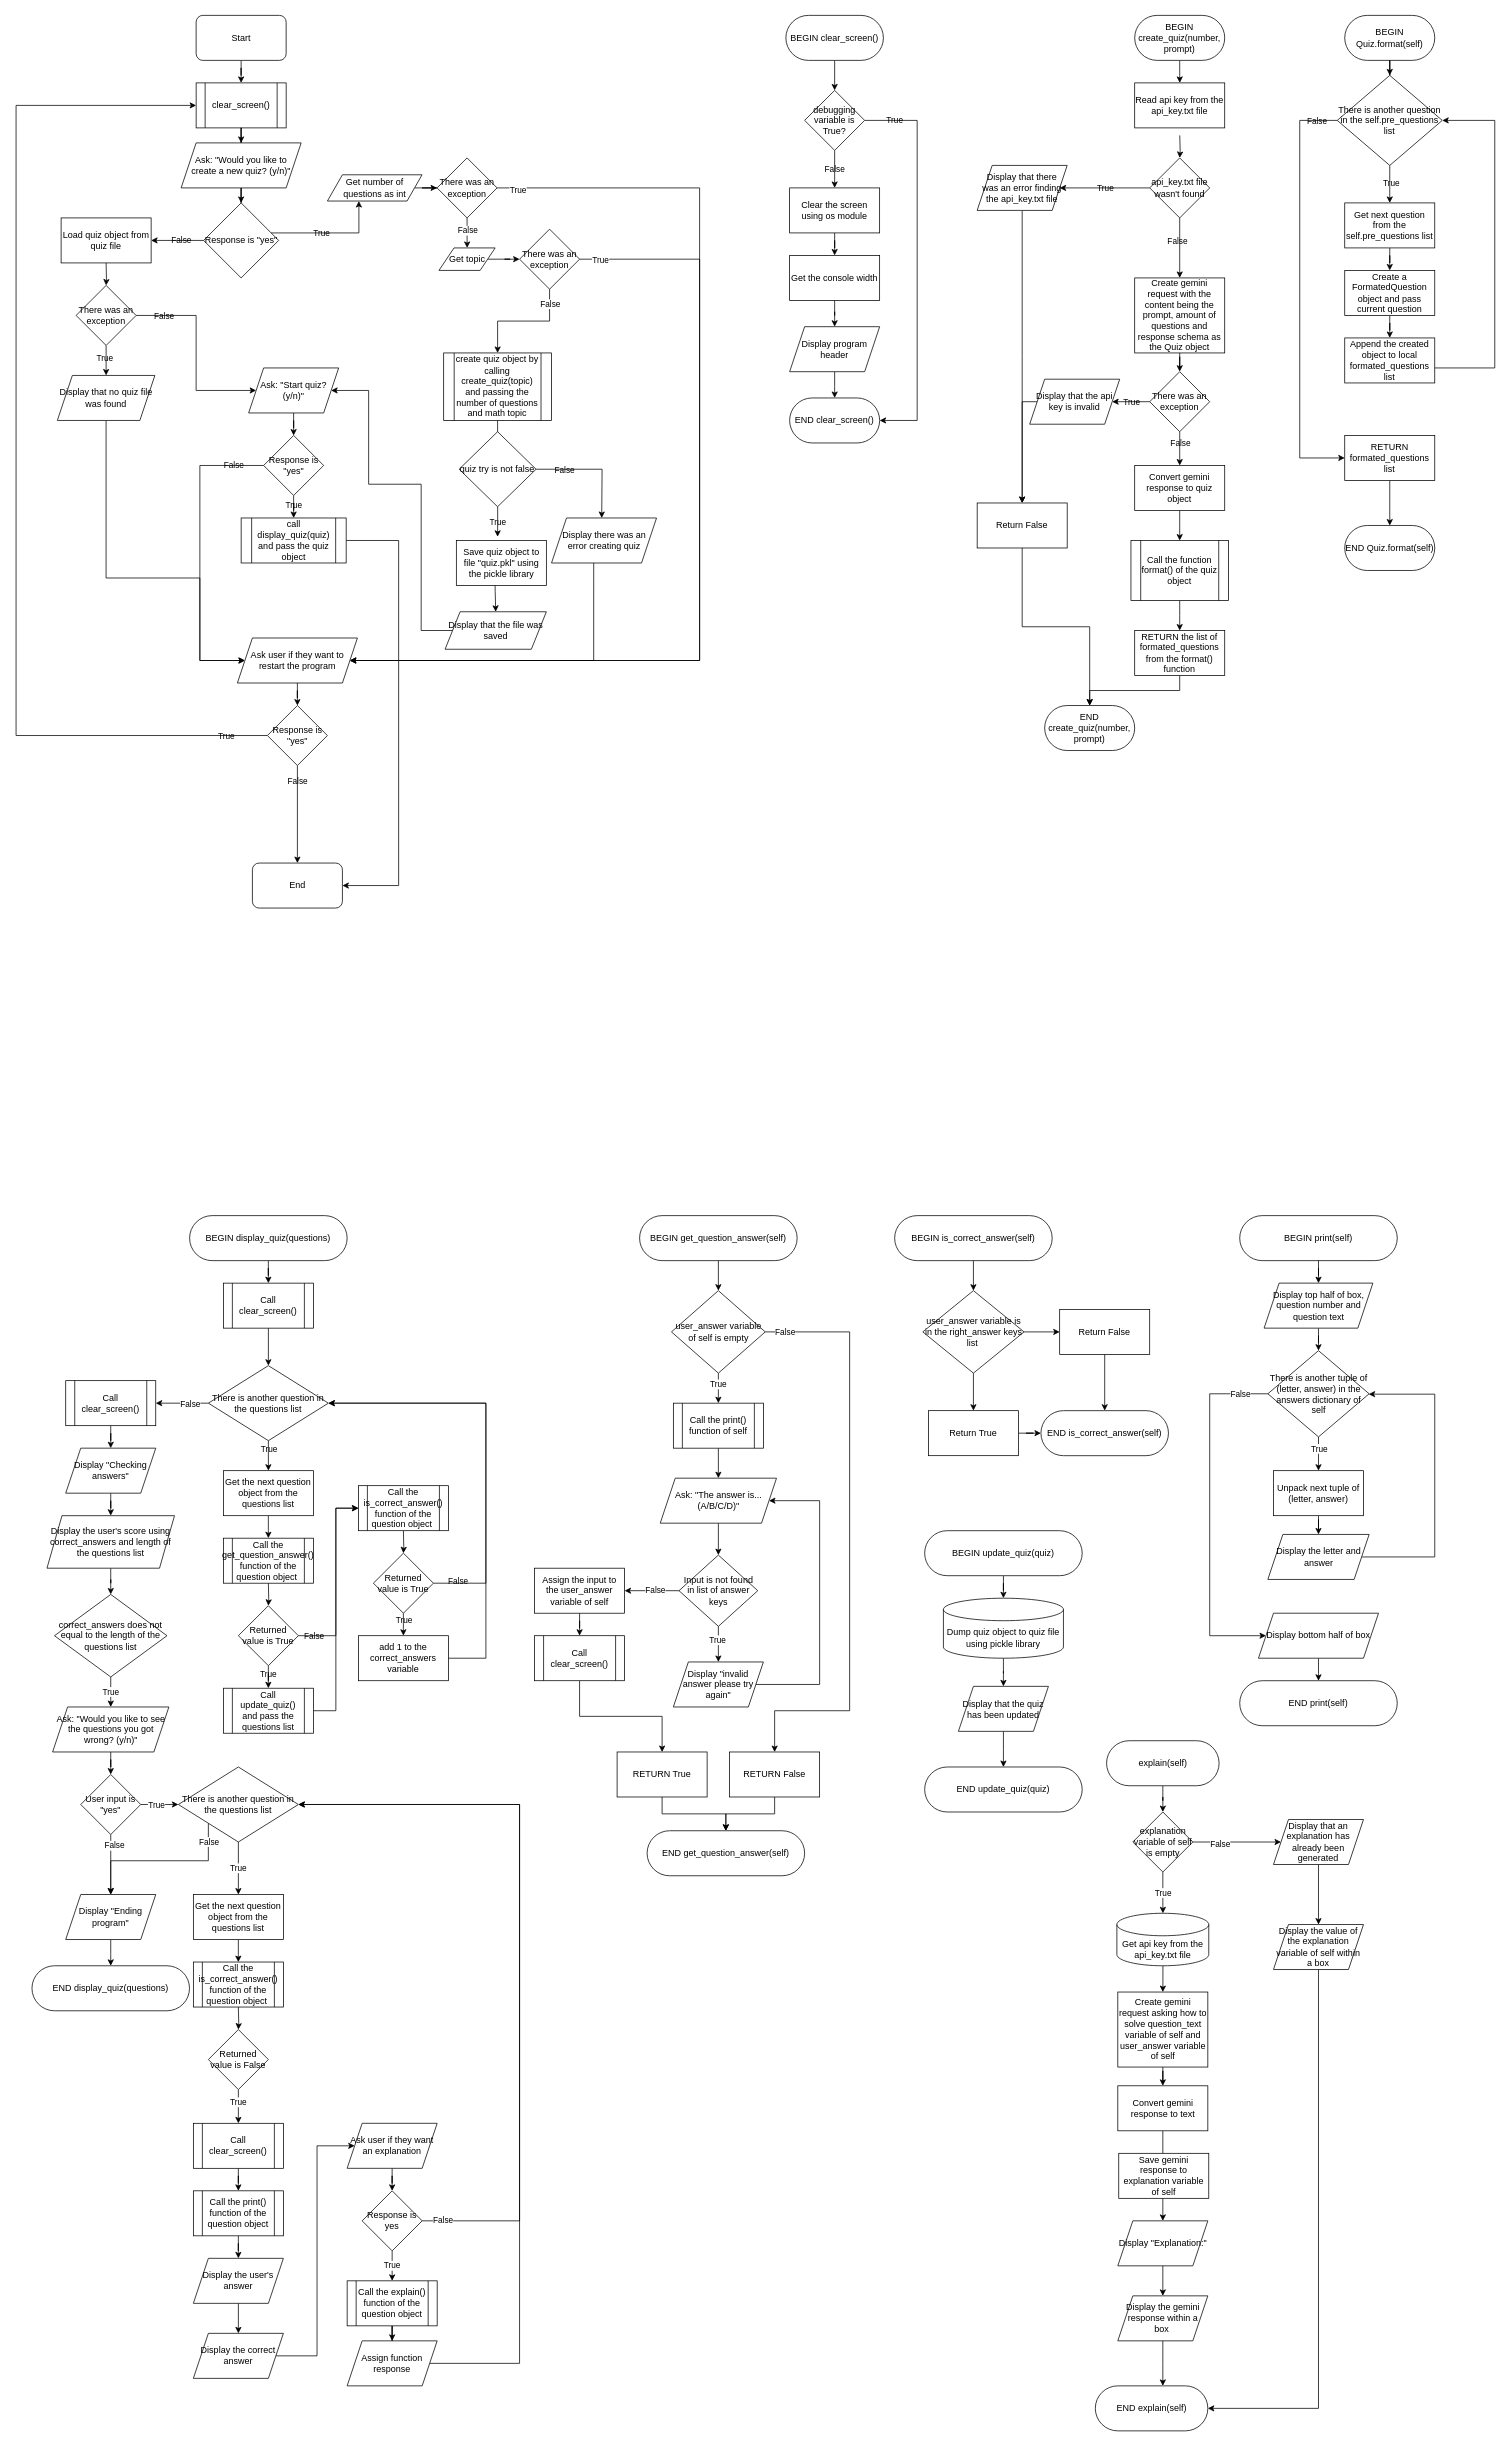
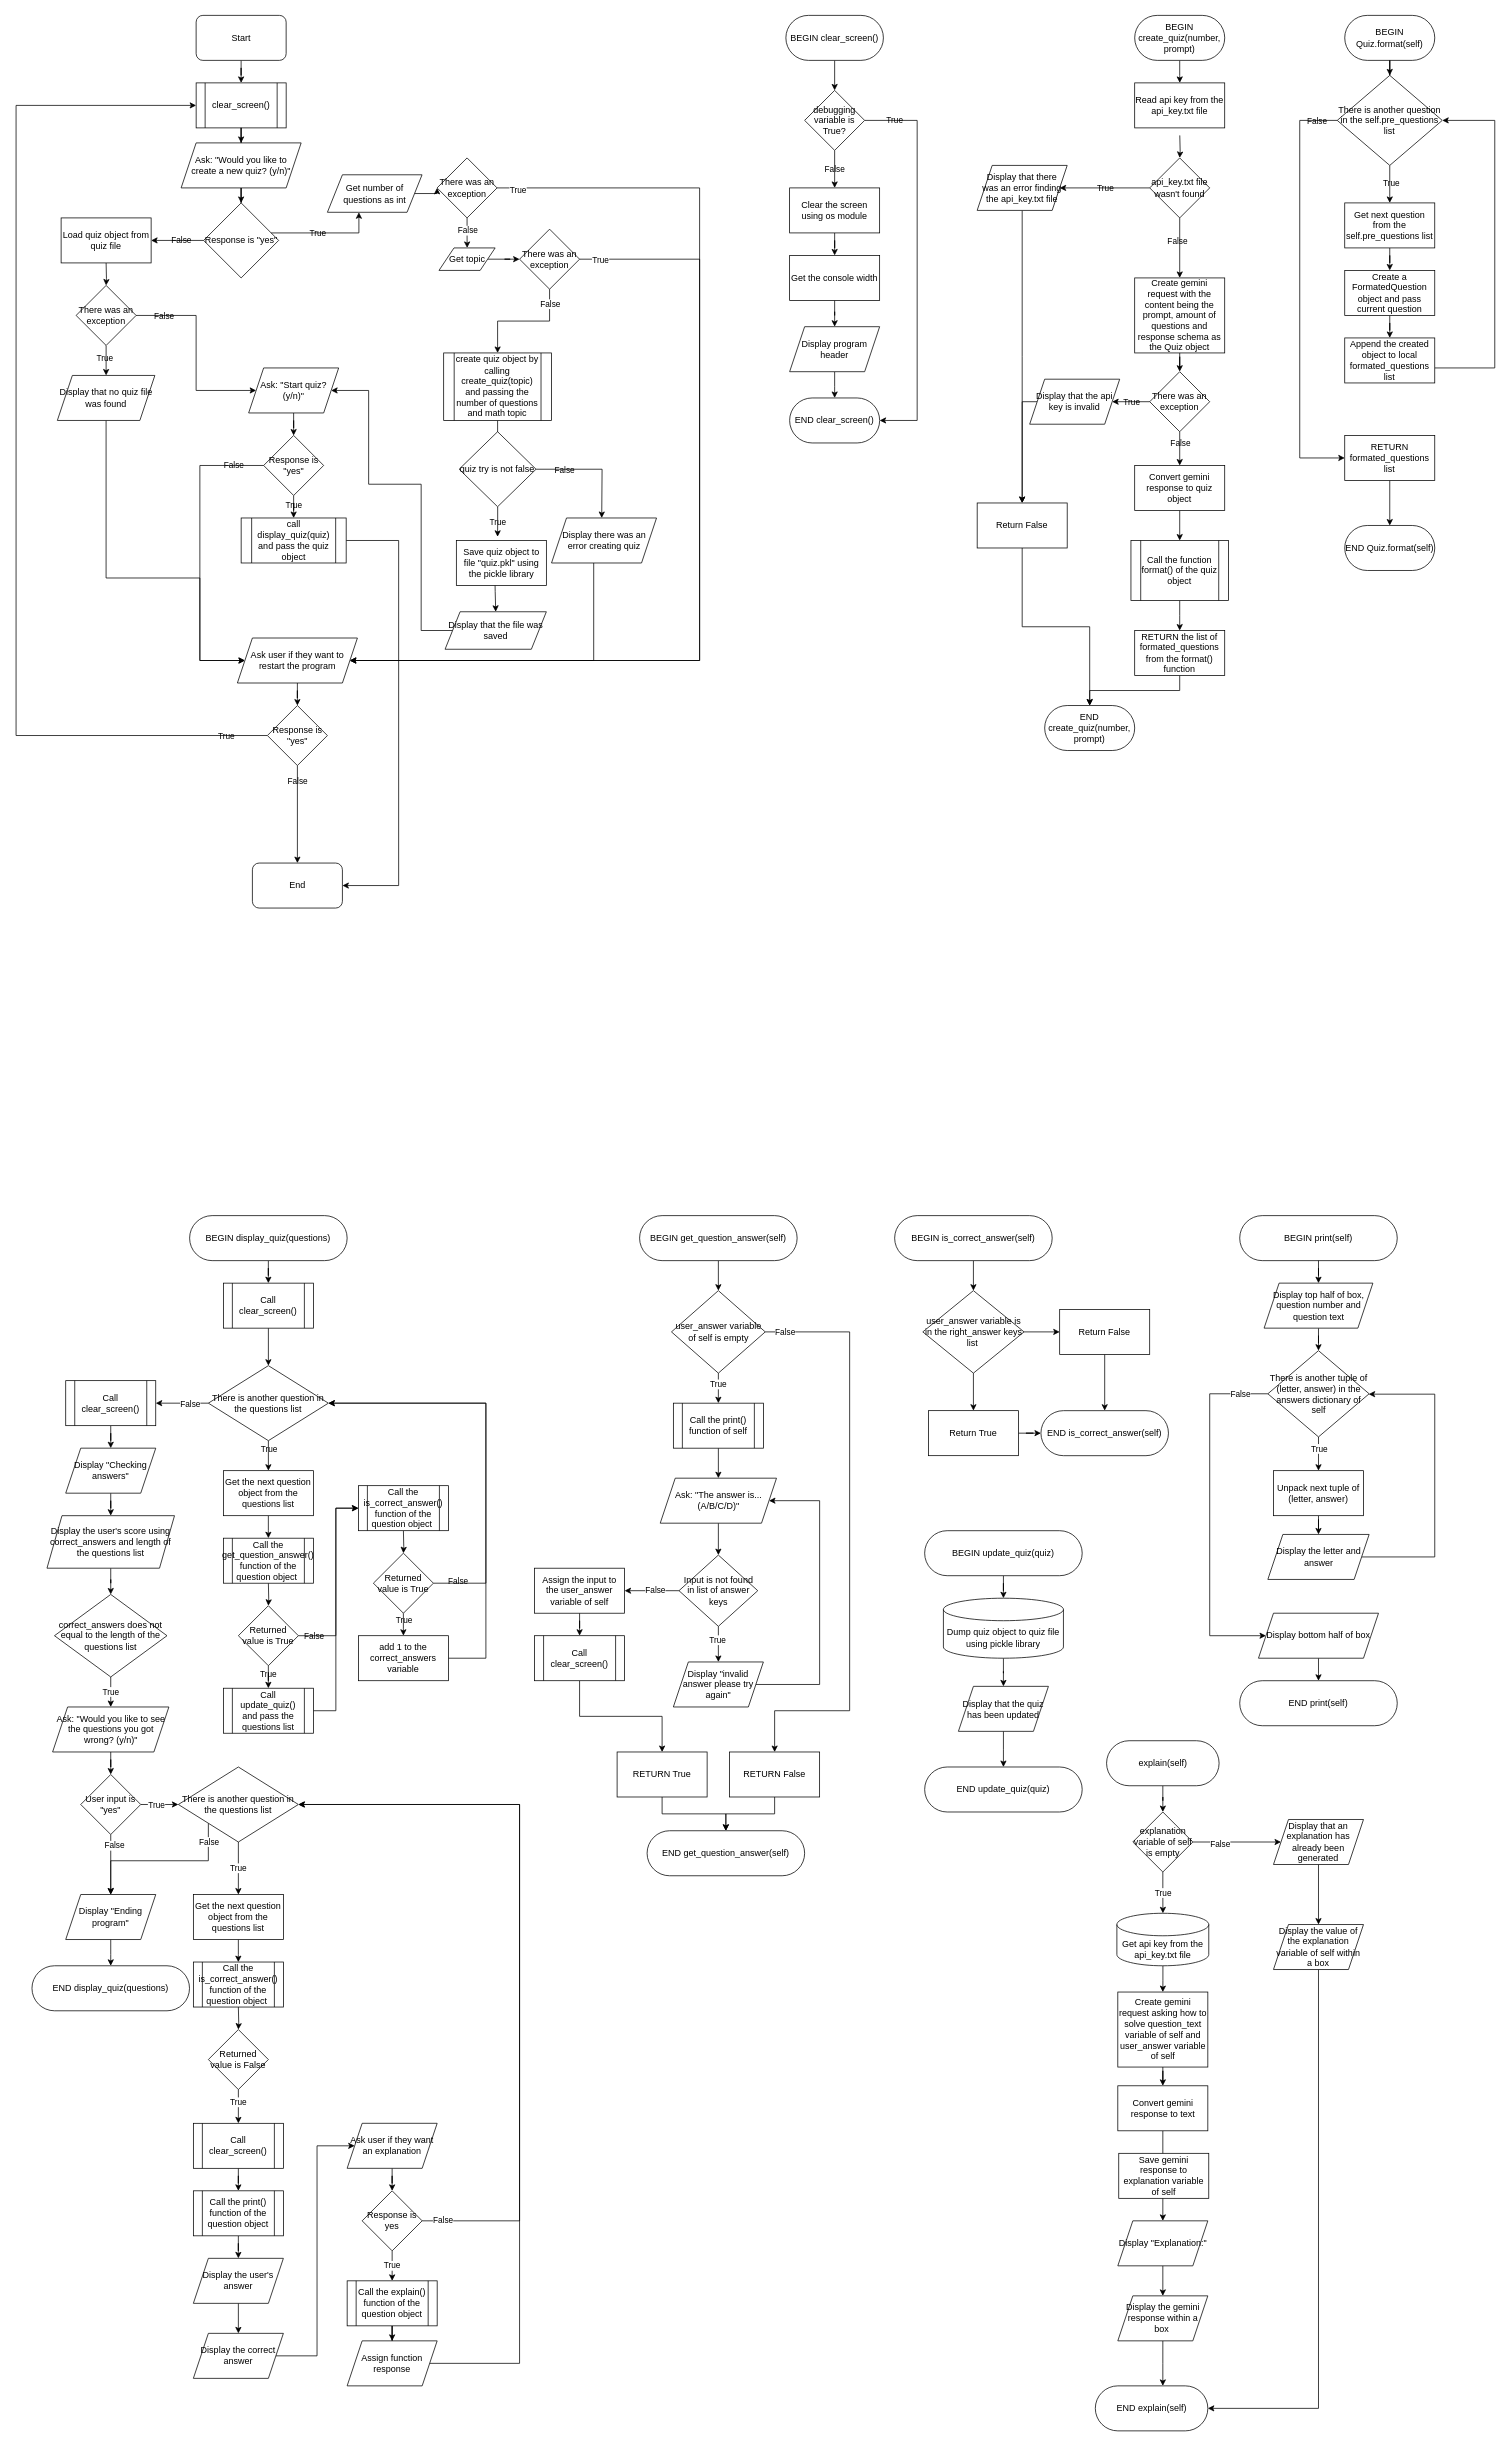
(375, 188) -> (375, 194)
